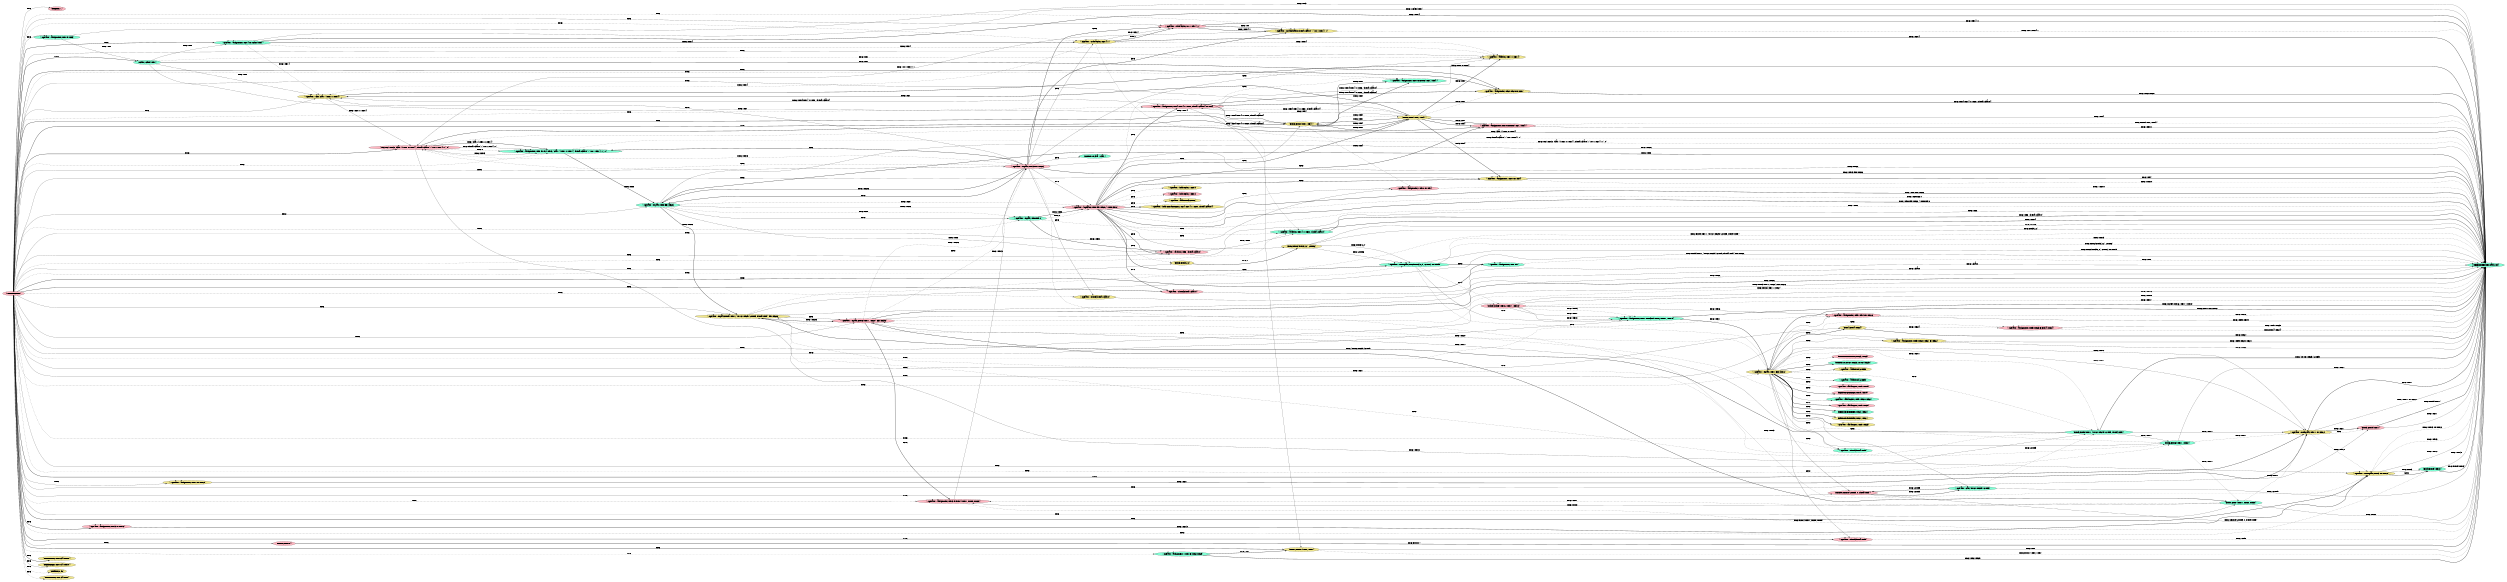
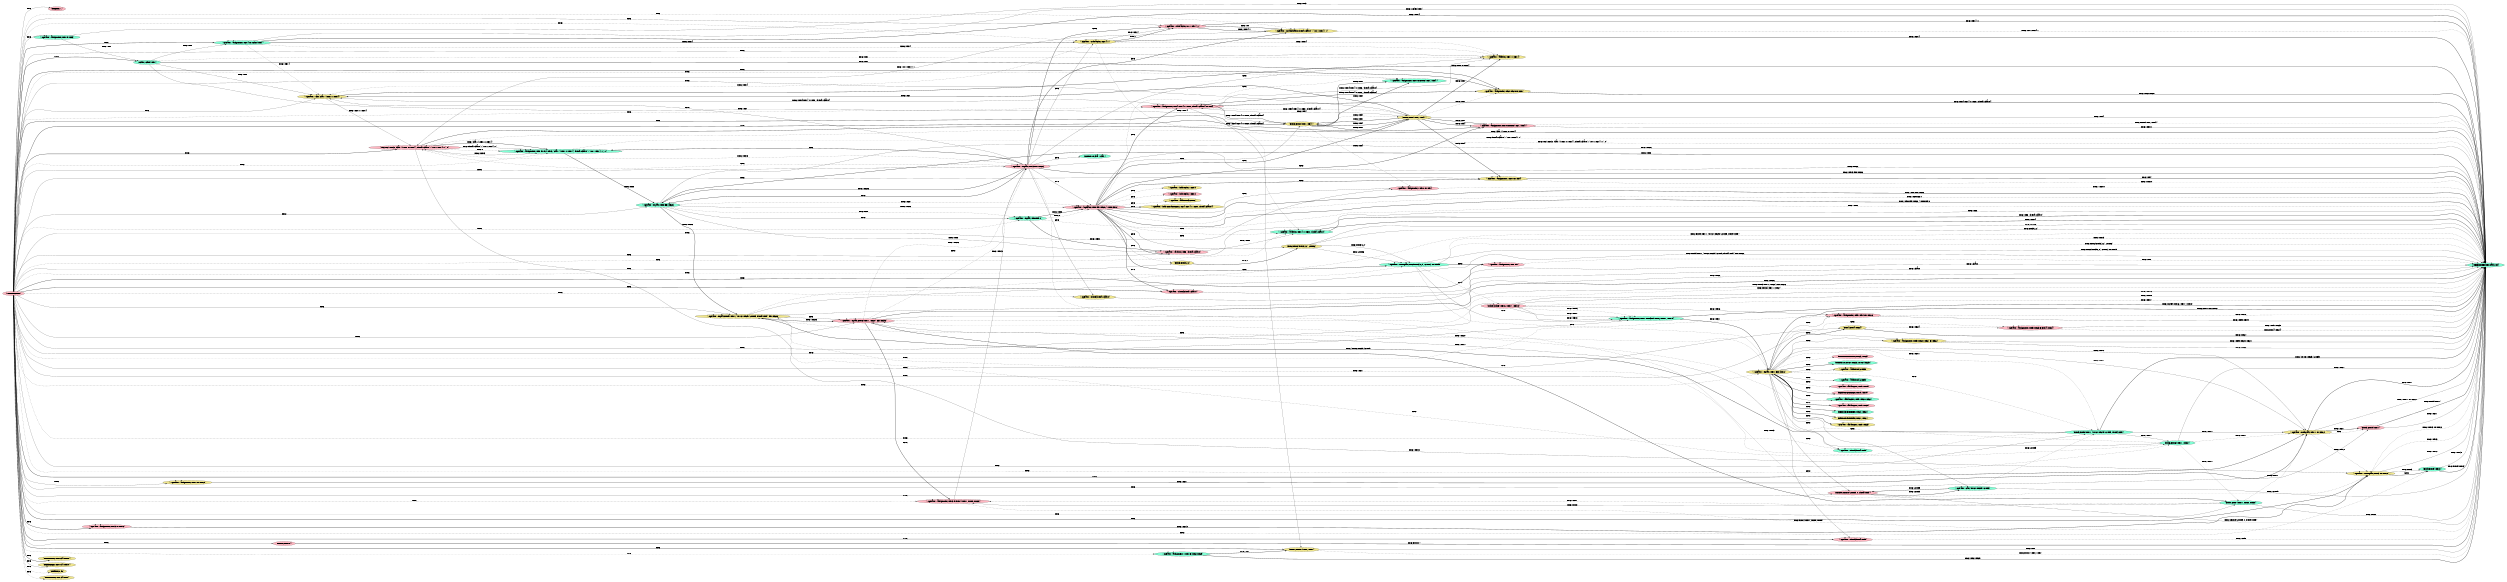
(1503, 265) -> (1503, 265)
